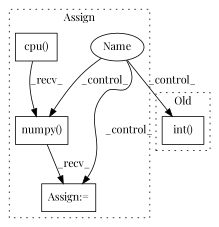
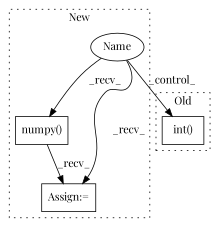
(80, 18) -> (80, 18)
(36, 47) -> none
(105, 81) -> (105, 81)
(129, 131) -> (129, 131)
